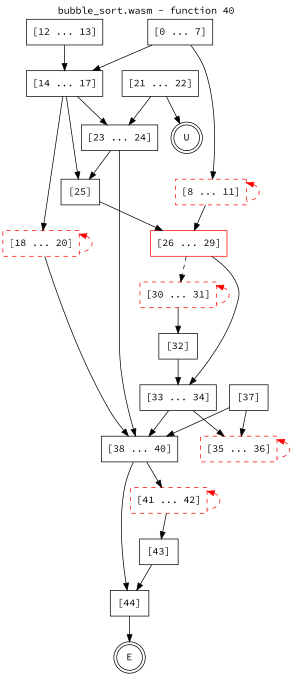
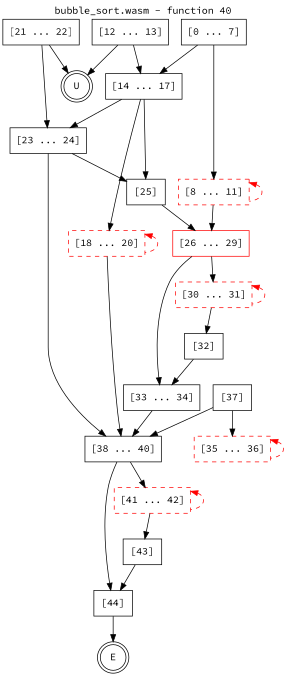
none -> (105, 57)
(184, 266) -> (212, 266)
(208, 423) -> none
